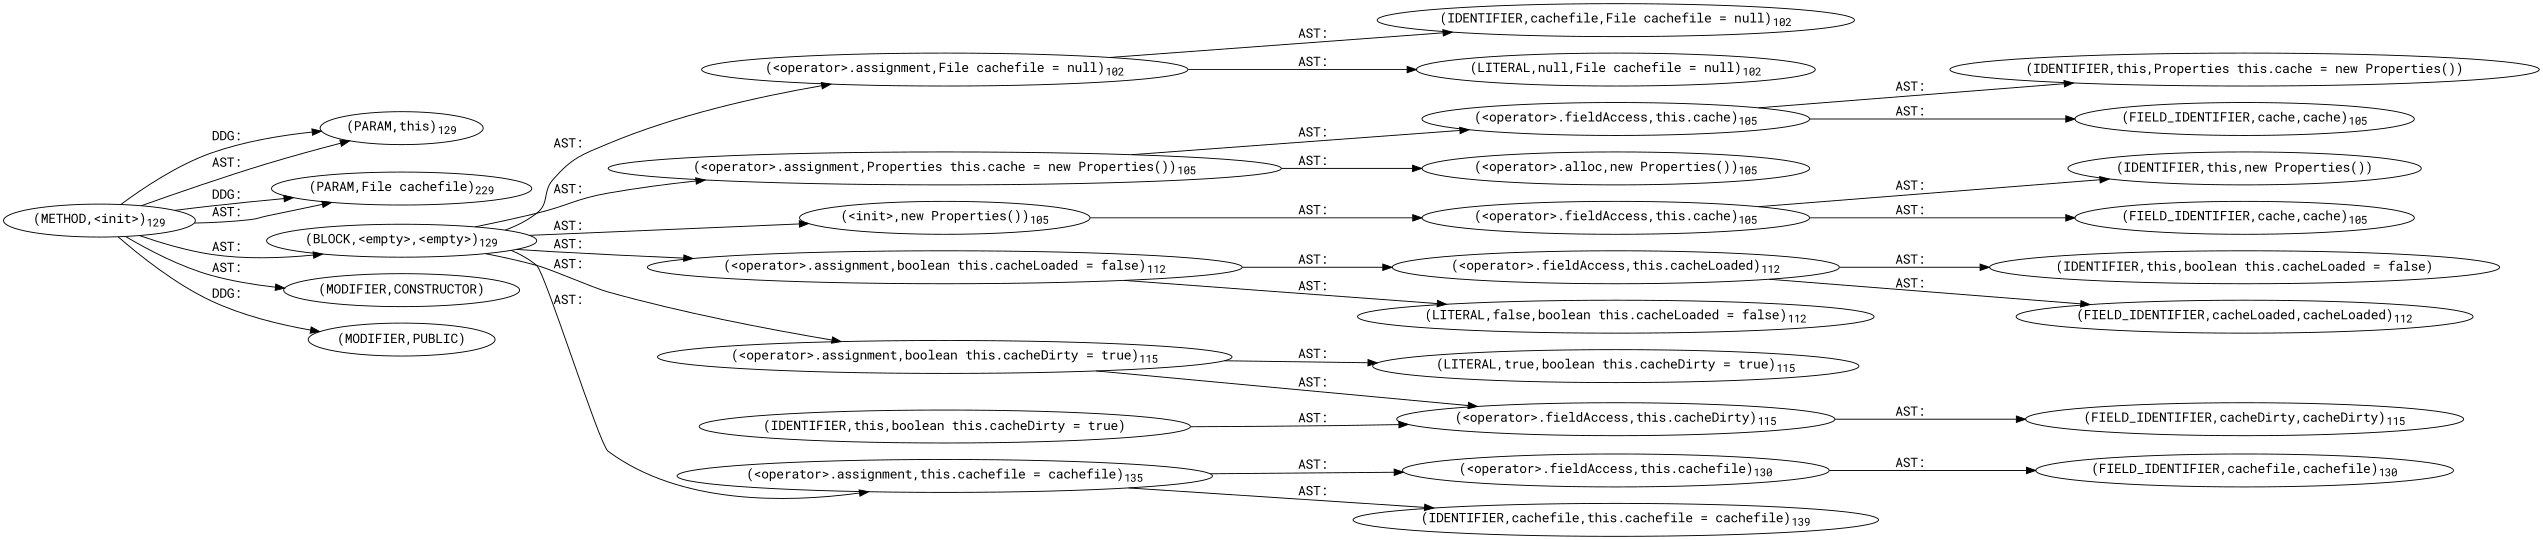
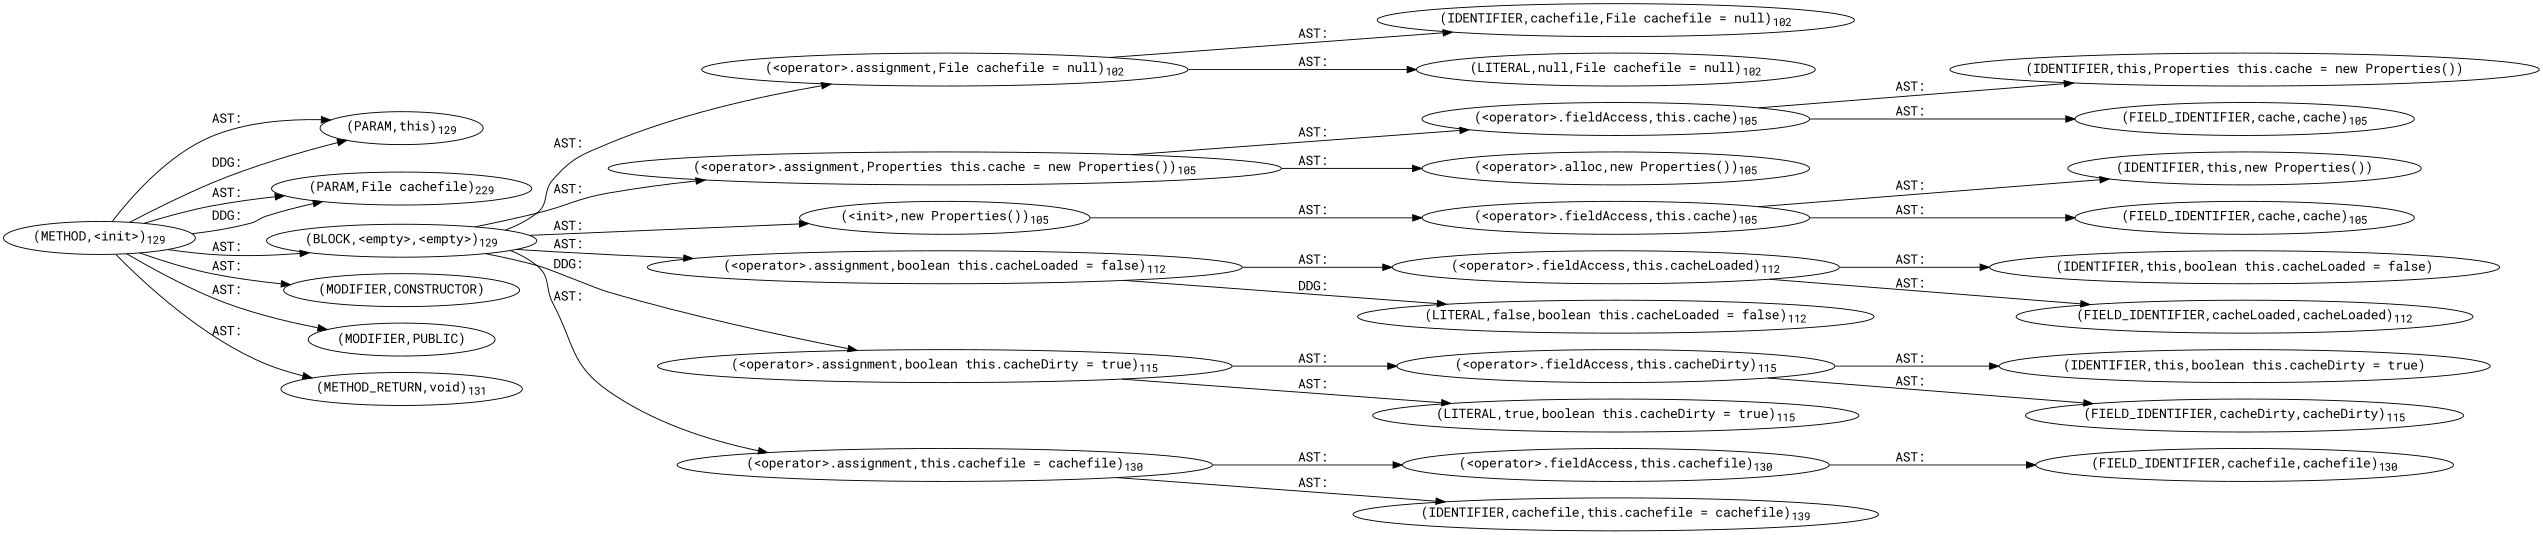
(572, 265) -> (572, 265)
(1317, 287) -> (1317, 287)
(231, 294) -> (231, 291)
none -> (402, 389)
(1295, 426) -> (1912, 366)
(1134, 475) -> (1134, 464)
